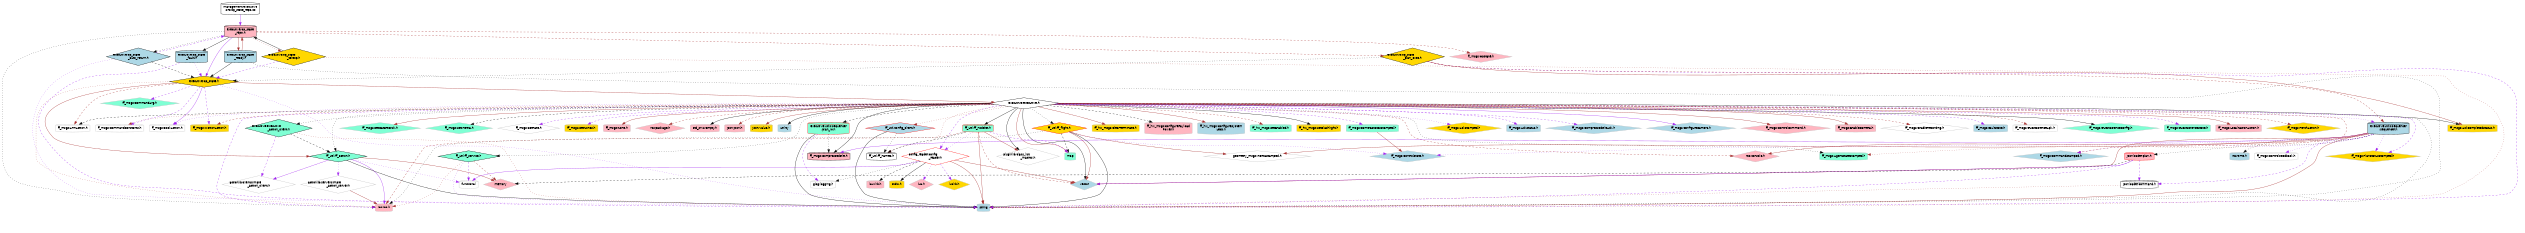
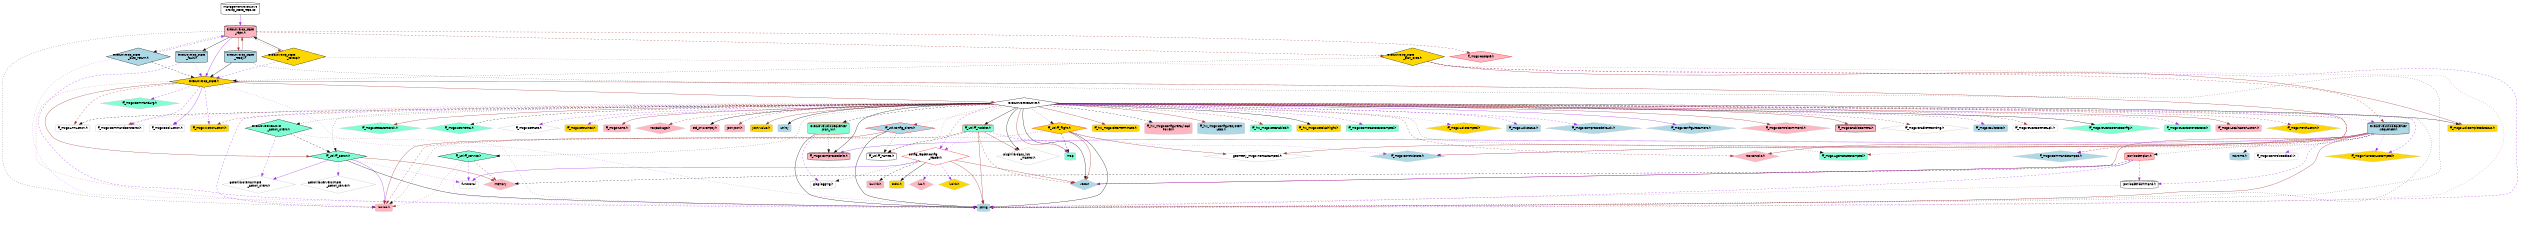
(1481, 57) -> (1481, 57)
(1856, 128) -> (1856, 128)
(1389, 142) -> (1752, 91)
(362, 197) -> (619, 138)
